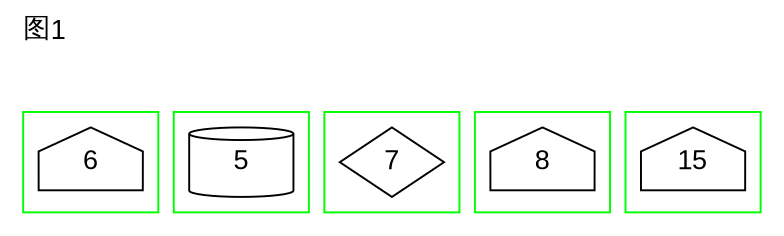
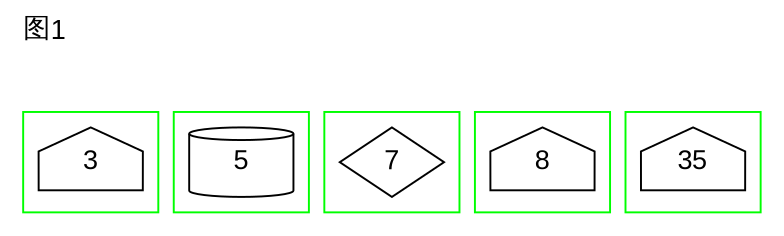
(91, 162) -> (91, 162)
(693, 162) -> (693, 162)
